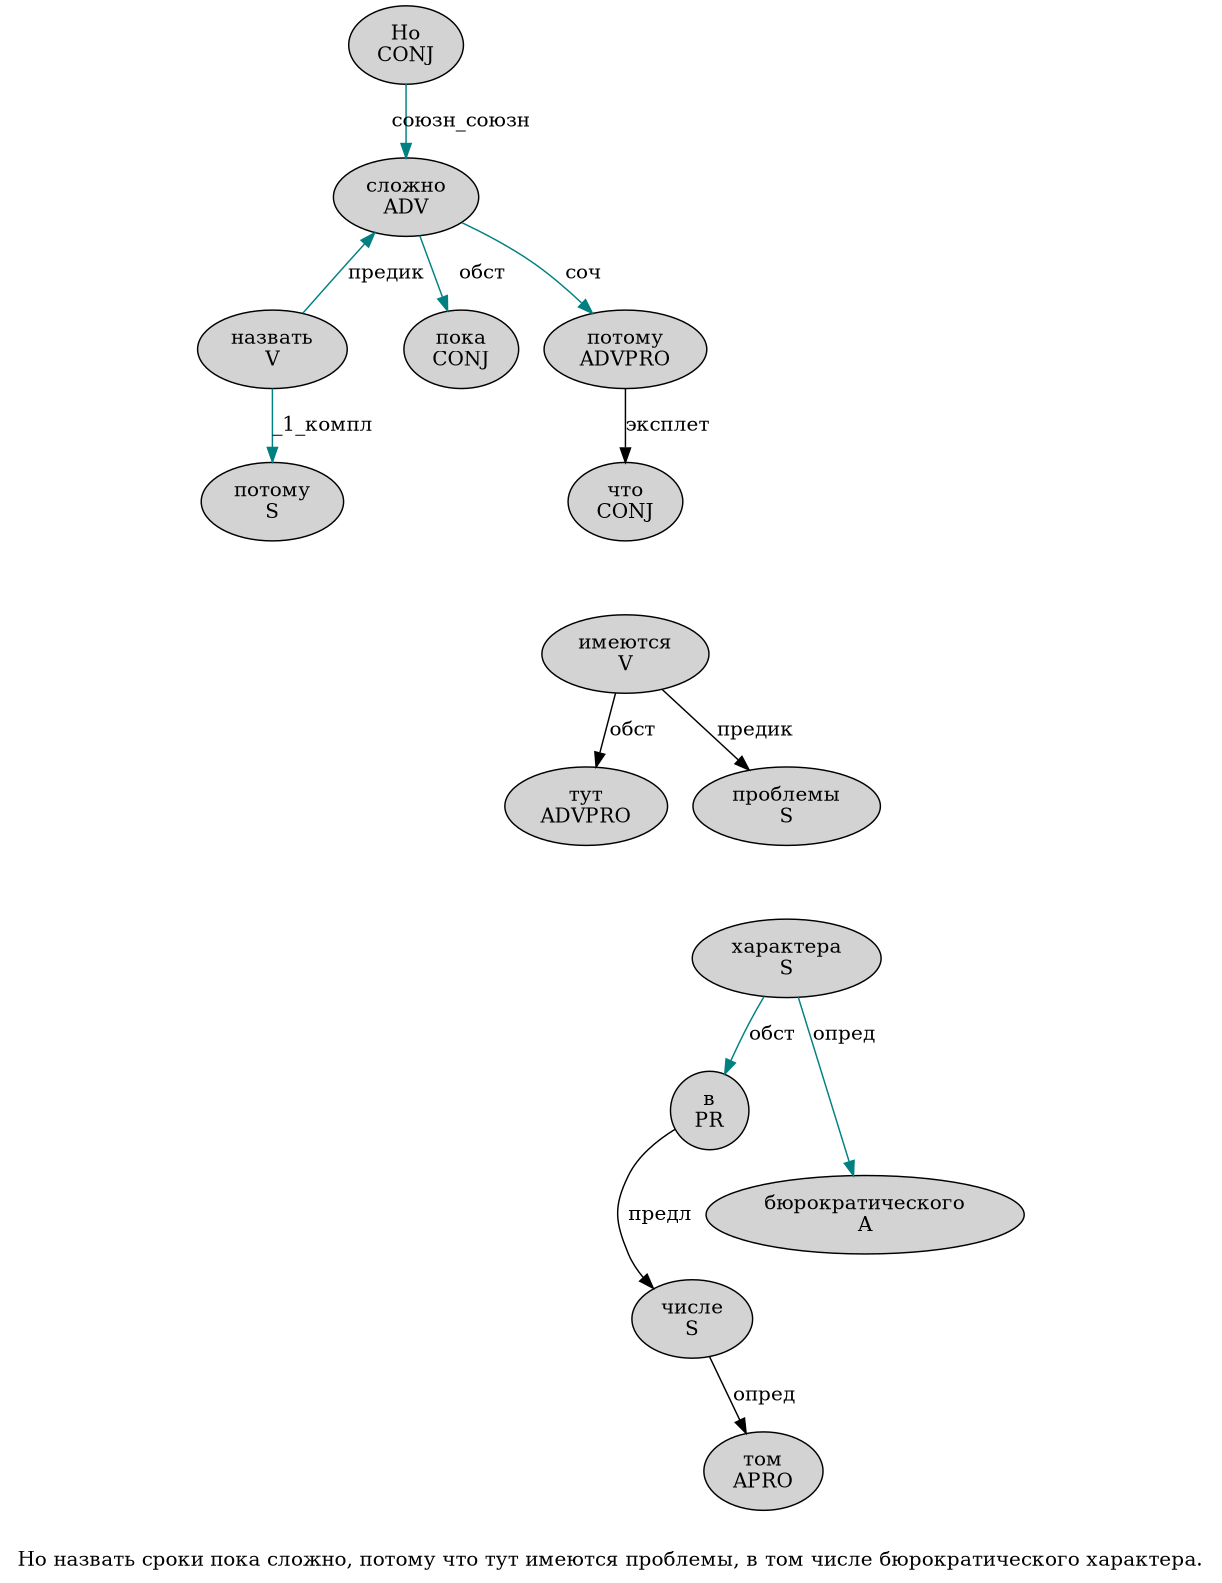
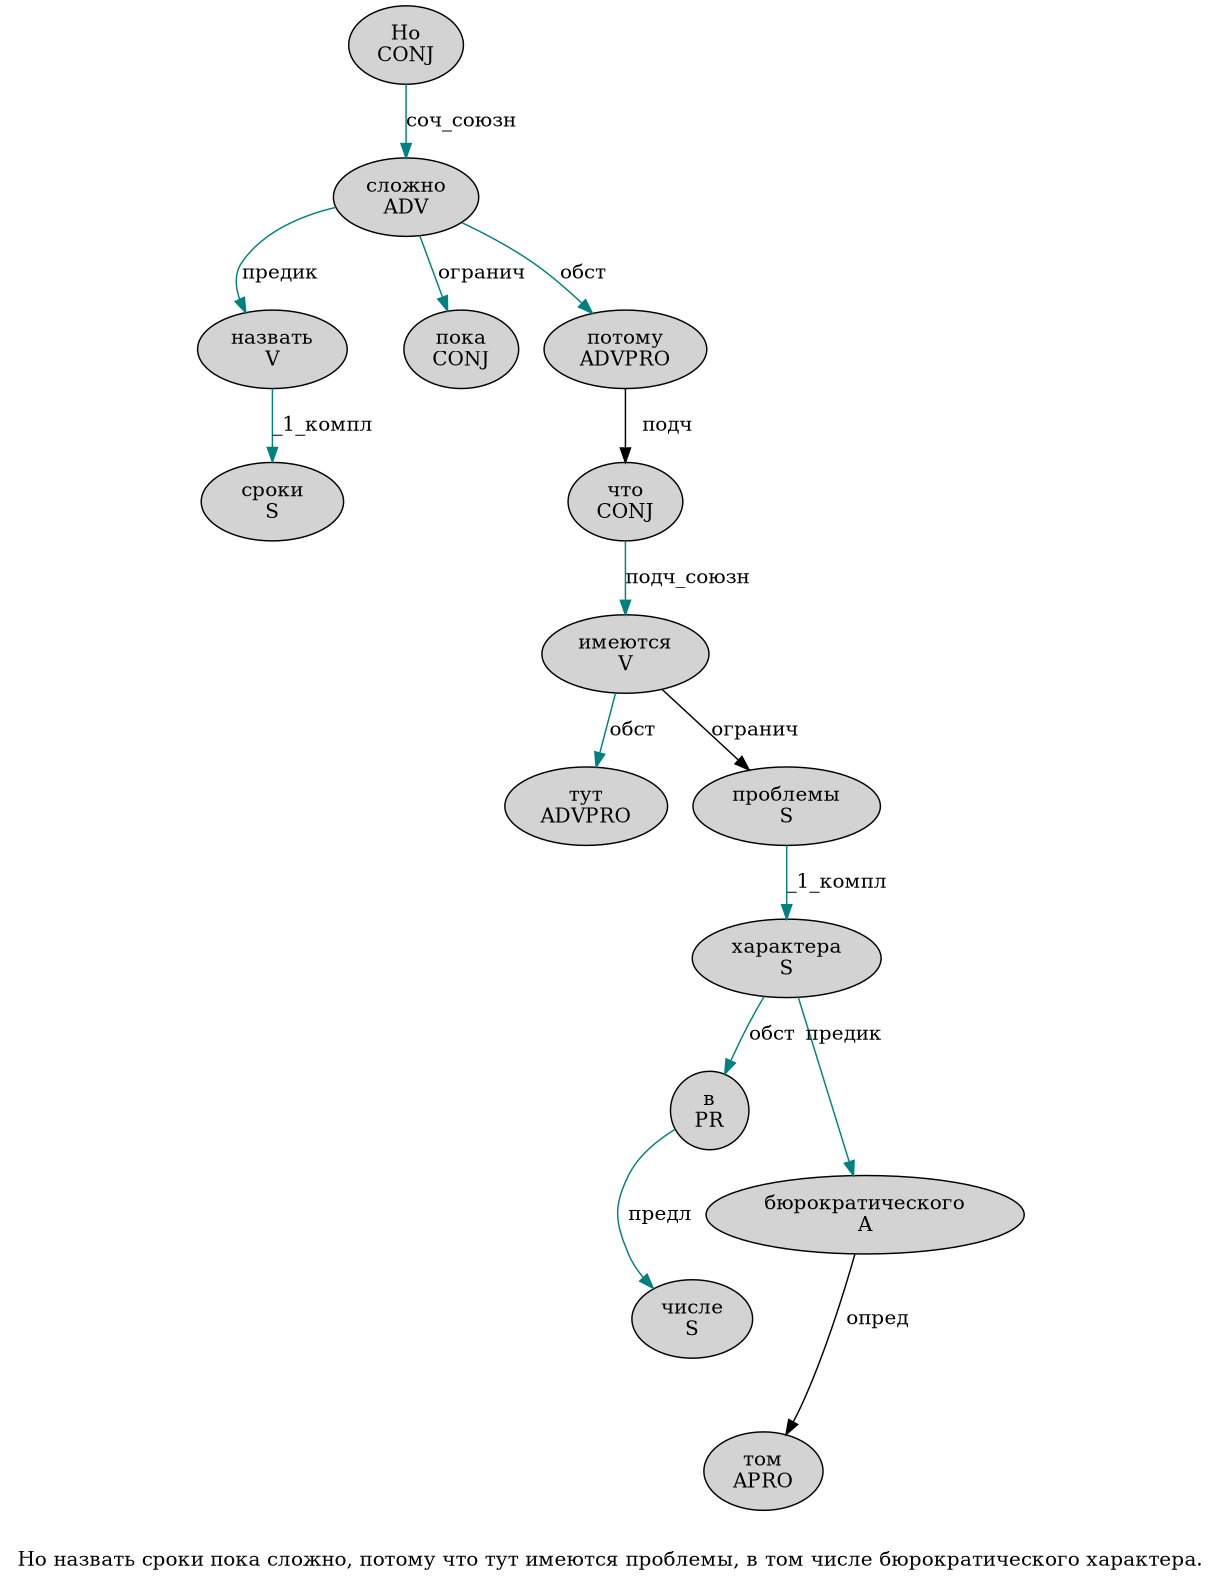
(461, 121) -> (461, 121)
(482, 273) -> (482, 273)
(583, 273) -> (583, 273)
(334, 278) -> (267, 237)
(668, 425) -> (668, 425)
(272, 502) -> (272, 502)
none -> (625, 570)
(608, 723) -> (608, 723)
(755, 730) -> (755, 730)
none -> (787, 875)
(844, 1034) -> (844, 1034)
(620, 1196) -> (620, 1196)
(725, 1388) -> (828, 1339)
